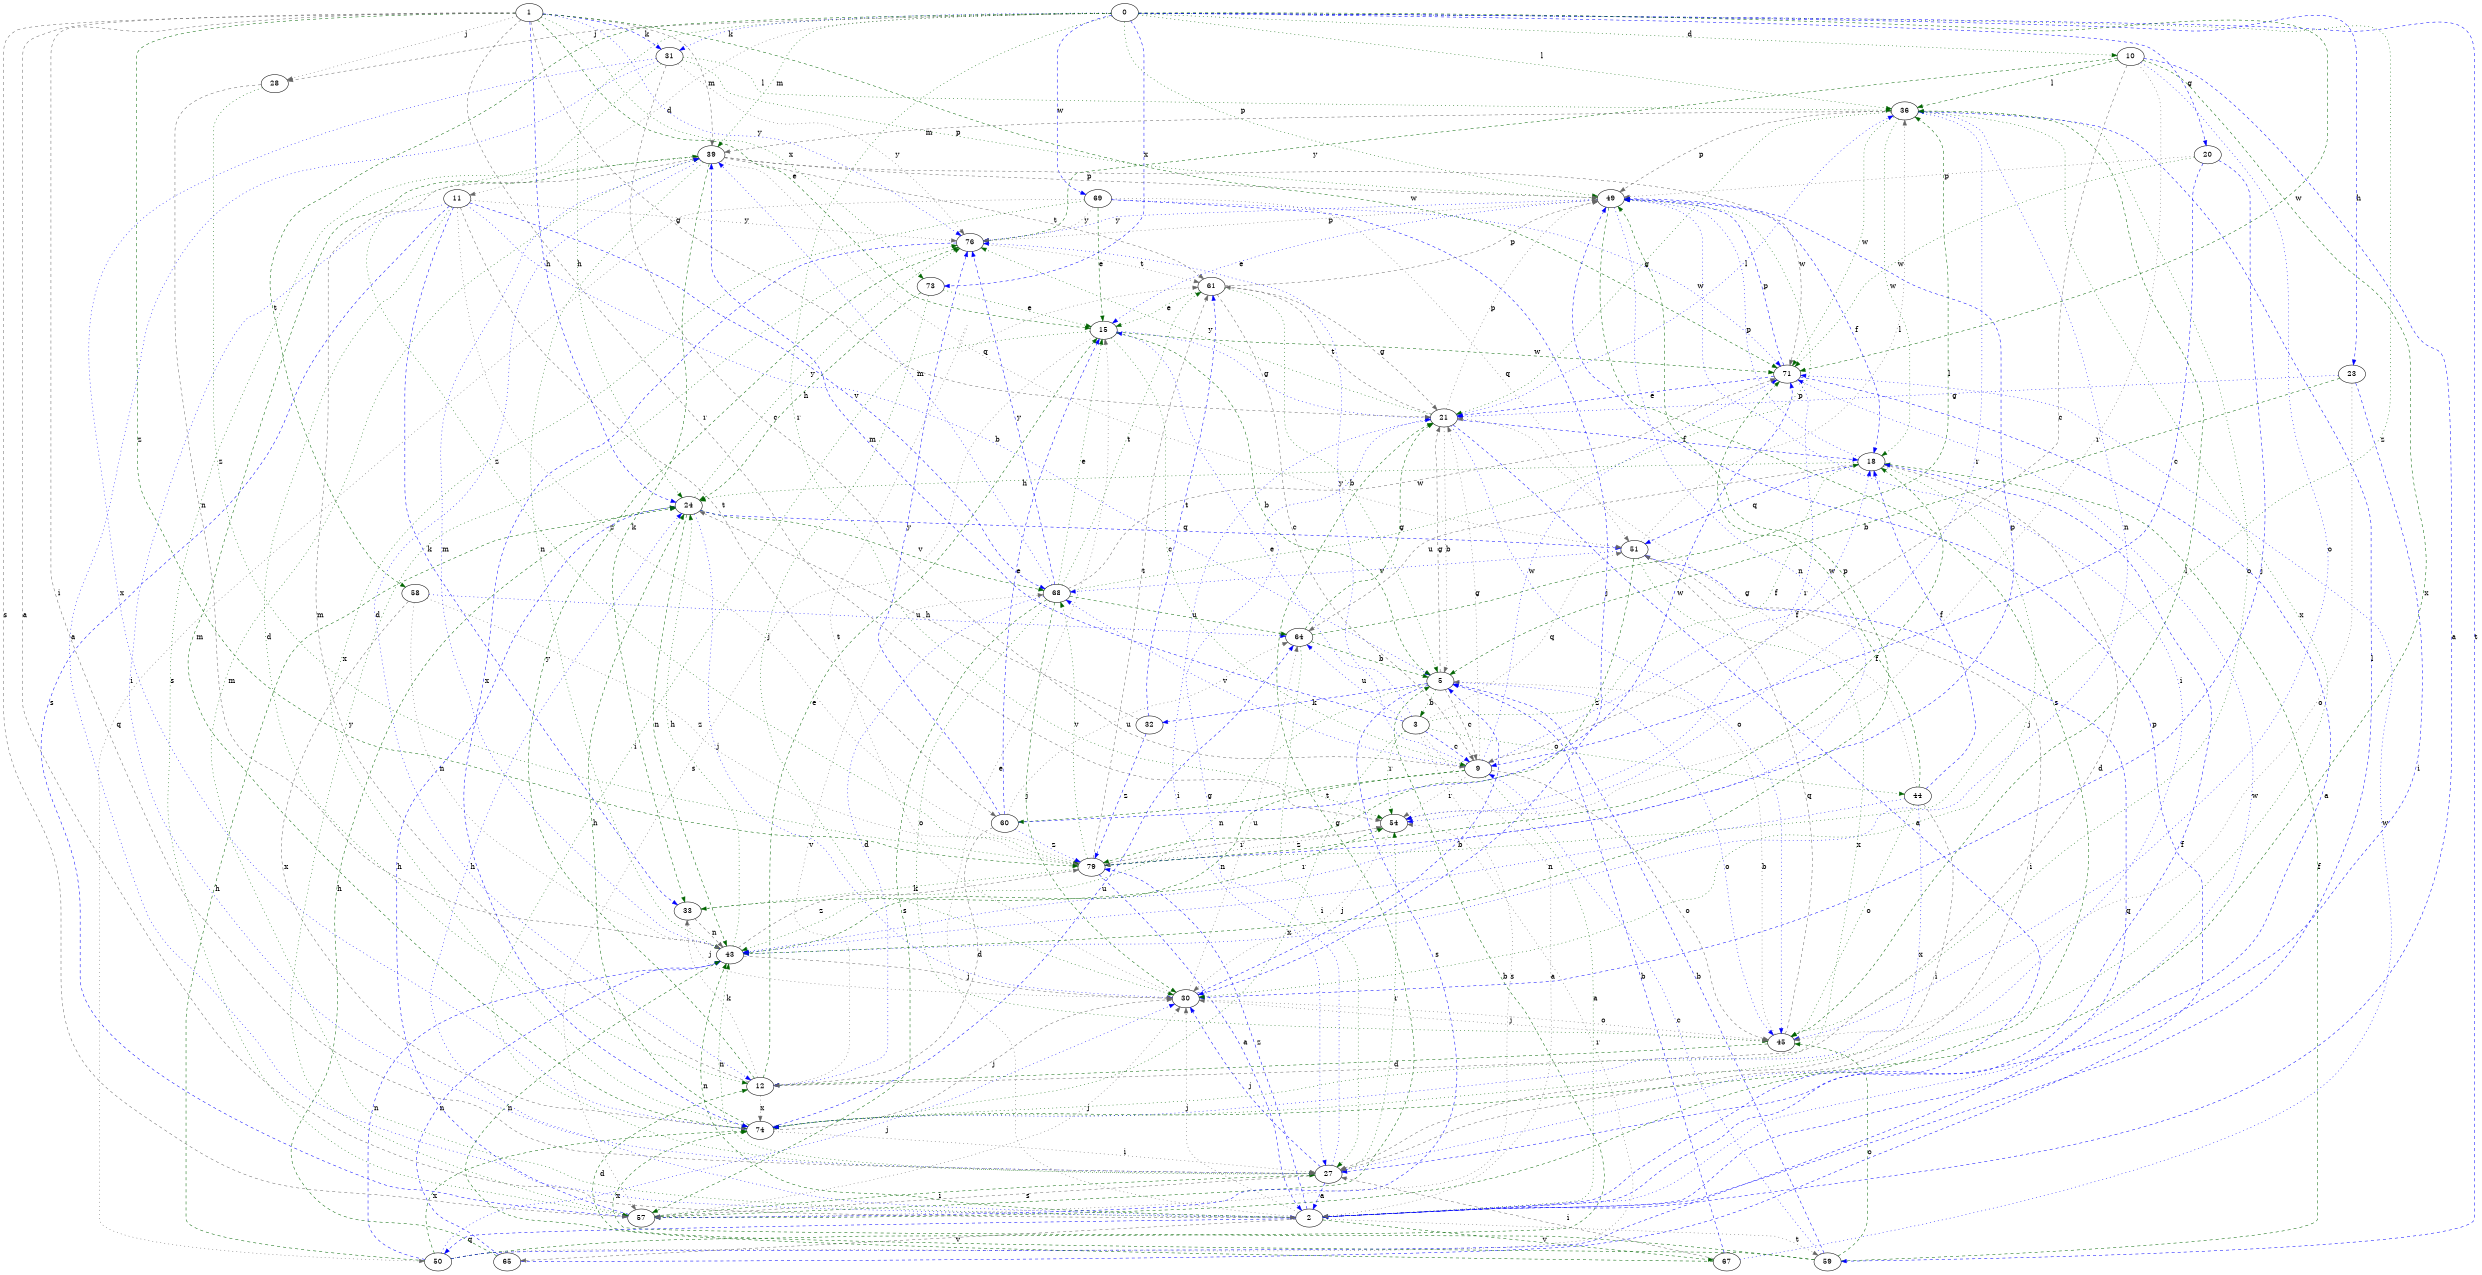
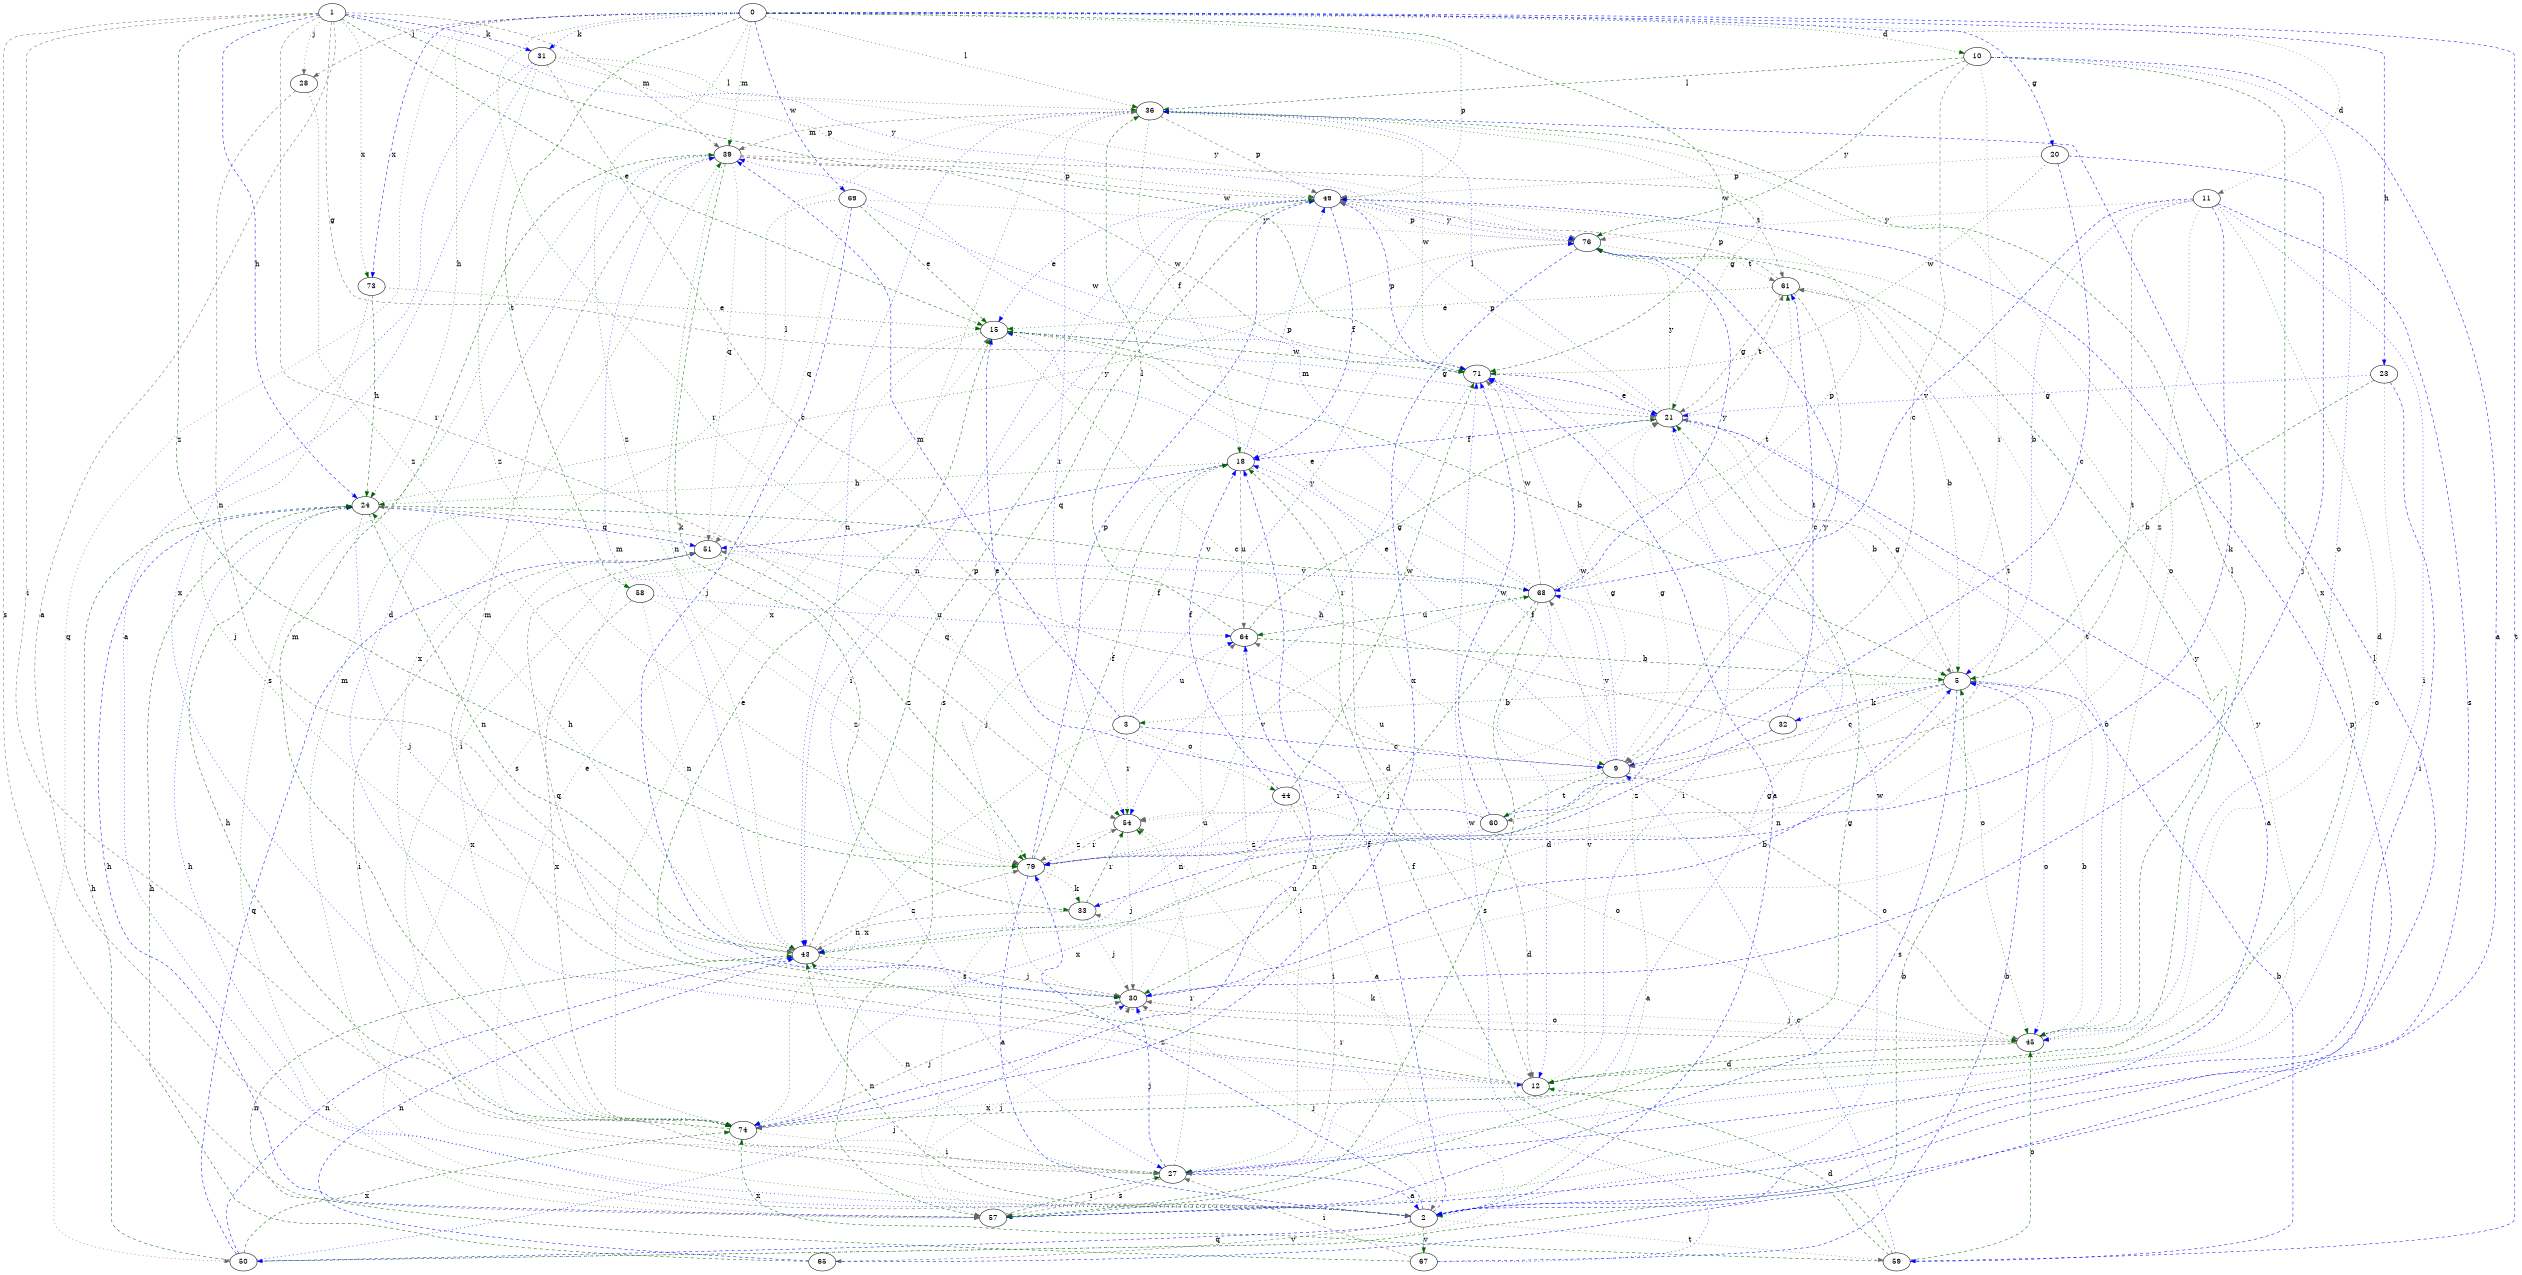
(1893, 286) -> (1180, 286)
(225, 595) -> (115, 503)
